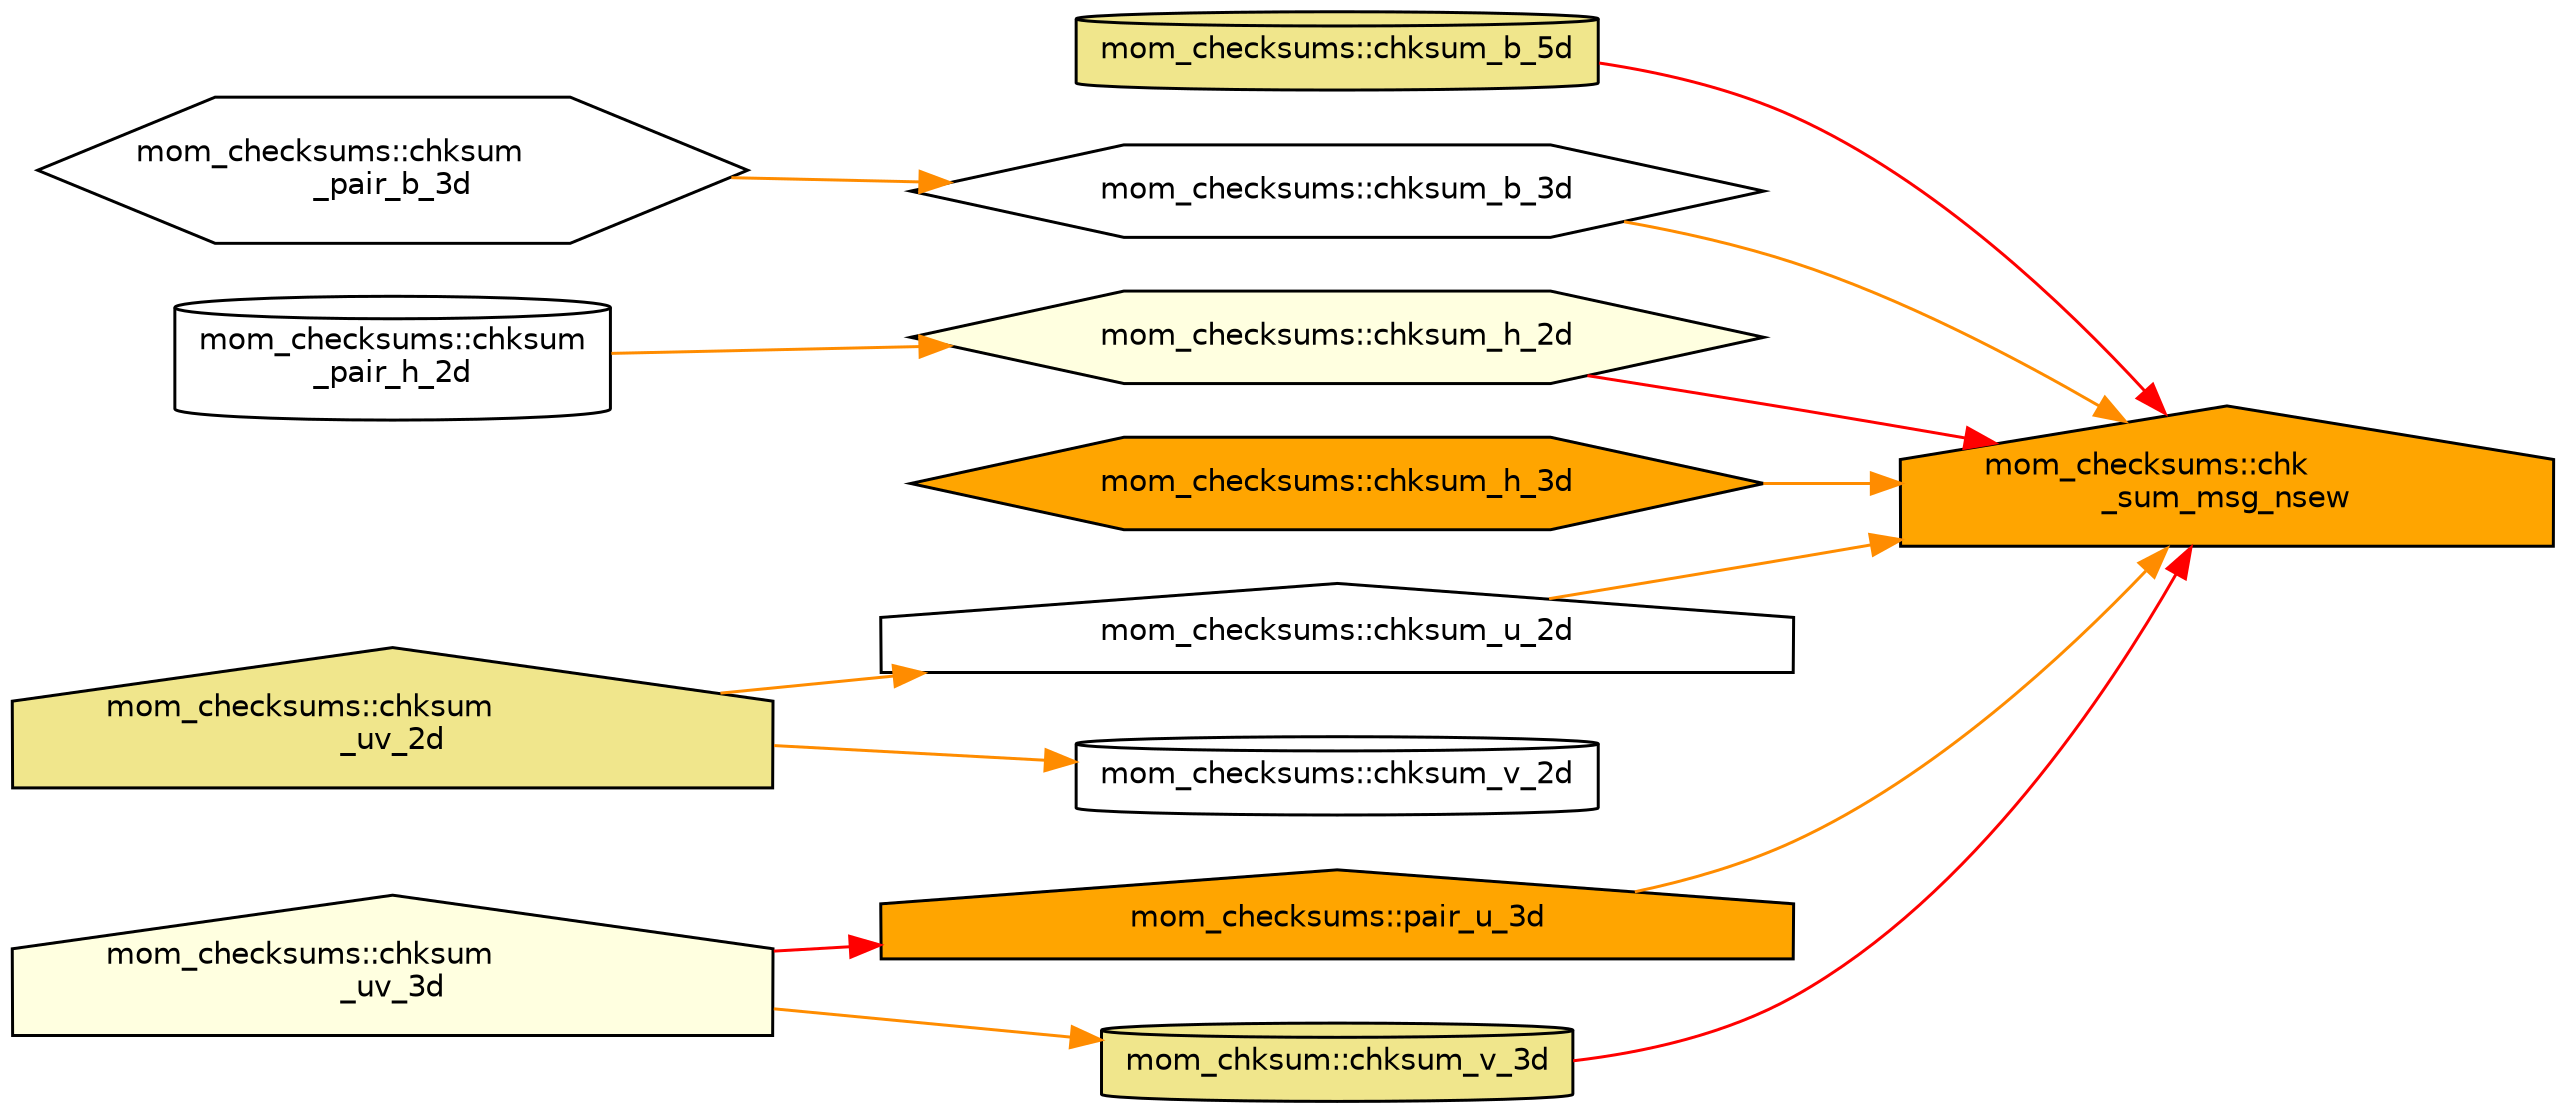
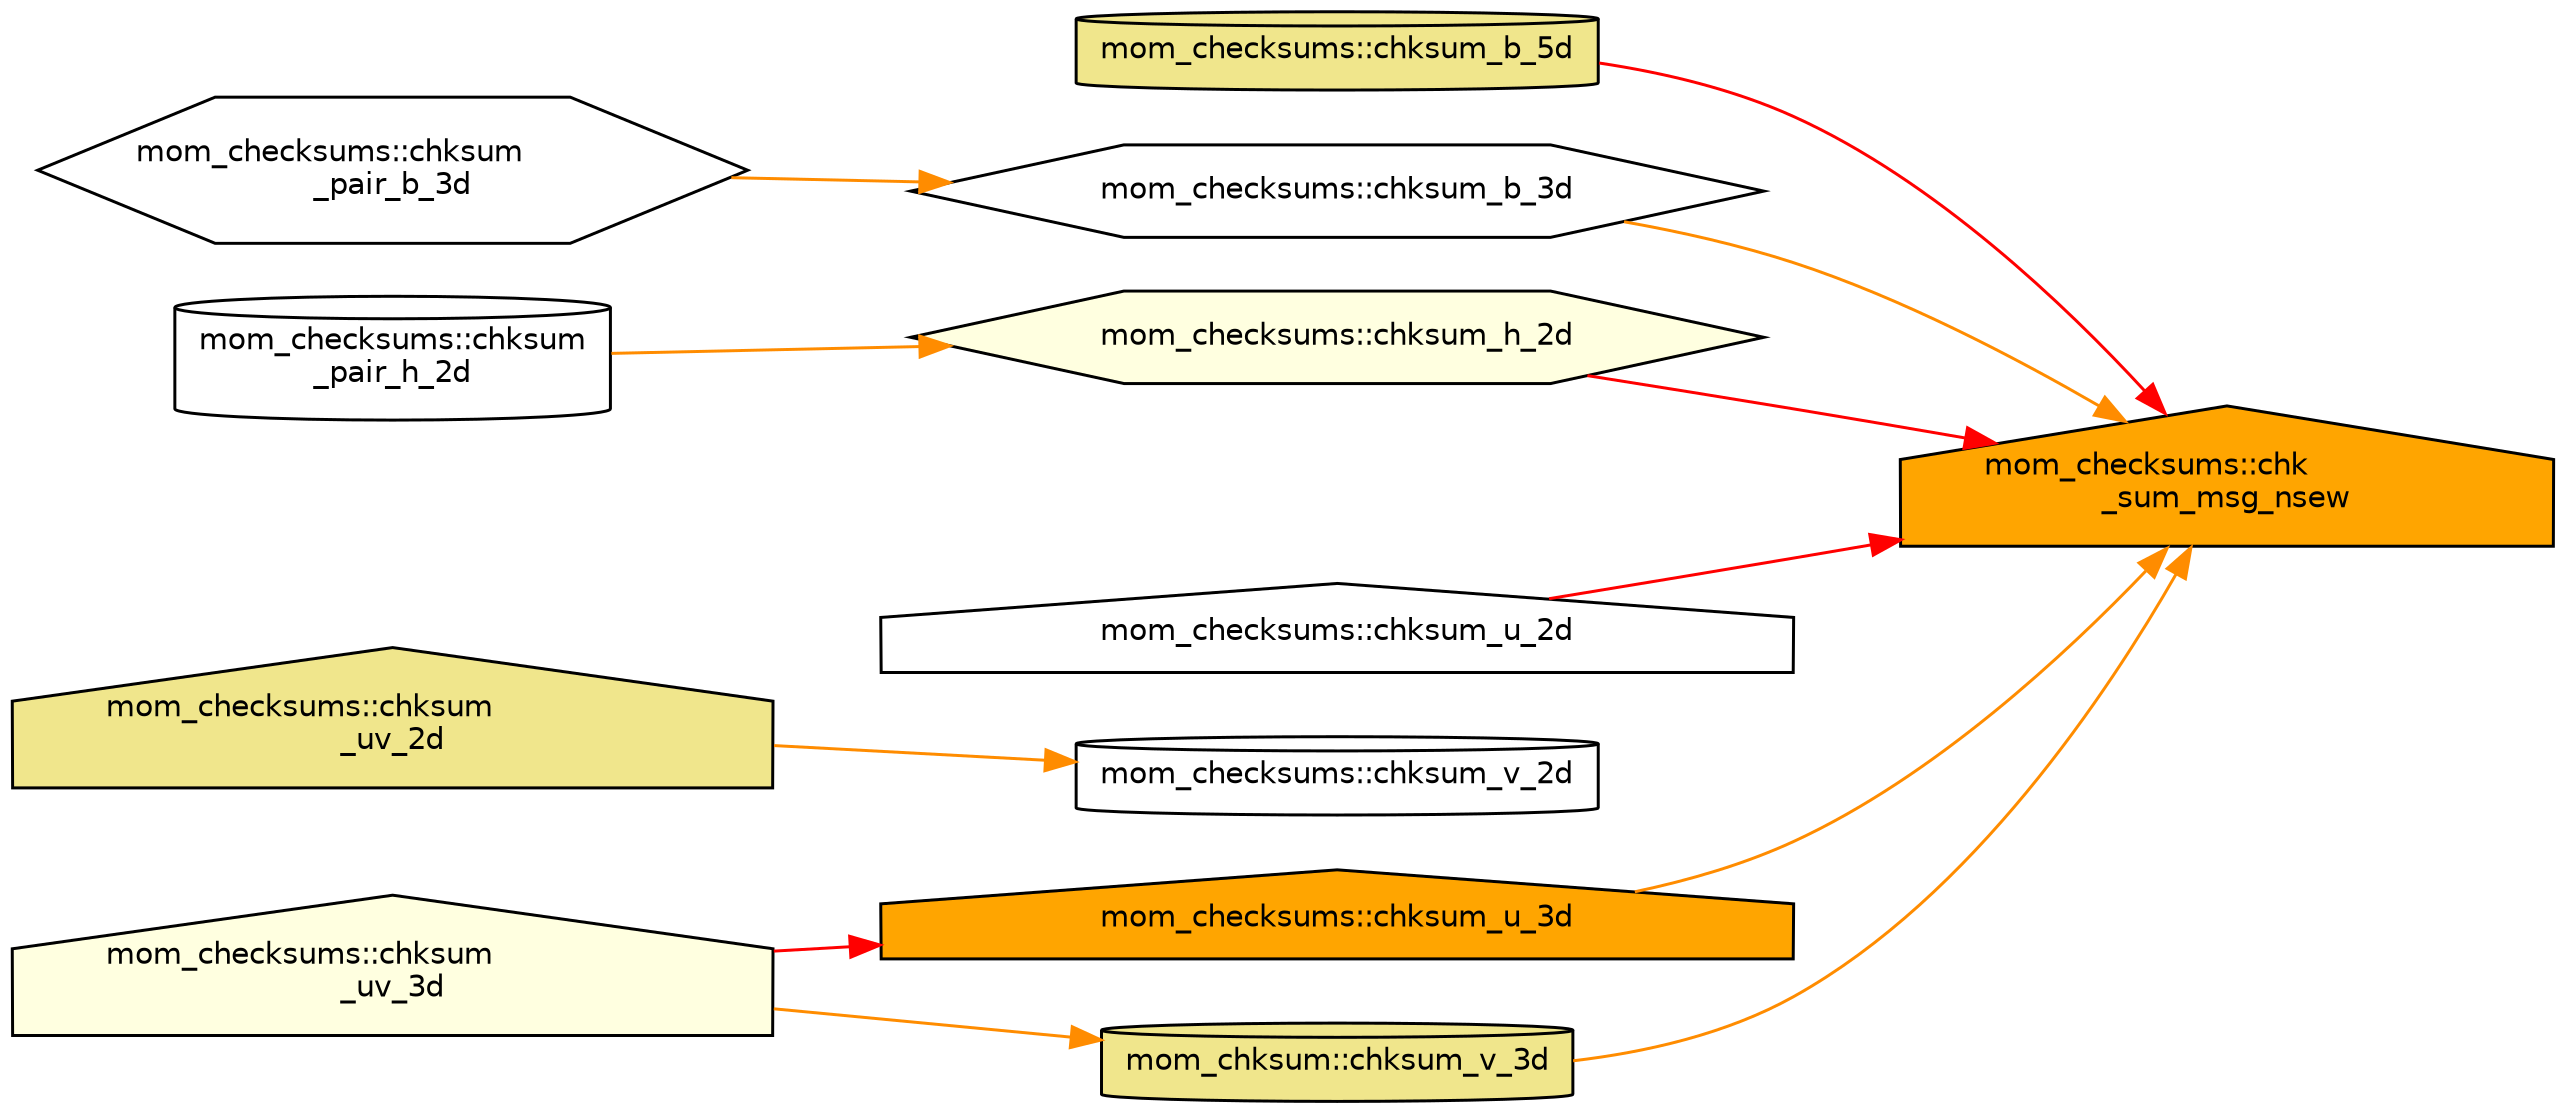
(1337, 483) -> none
(1710, 572) -> (1710, 572)
(807, 685) -> none
(1932, 893) -> (1932, 893)
(1337, 919) -> (1337, 919)
